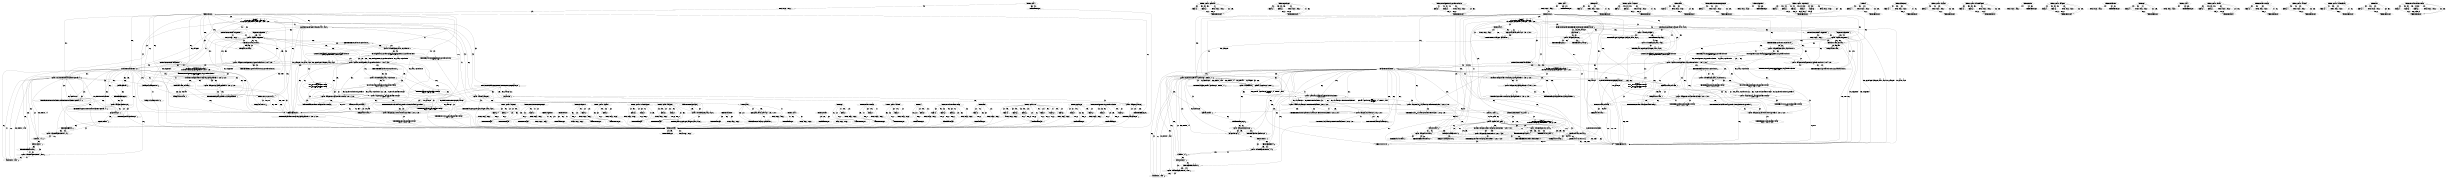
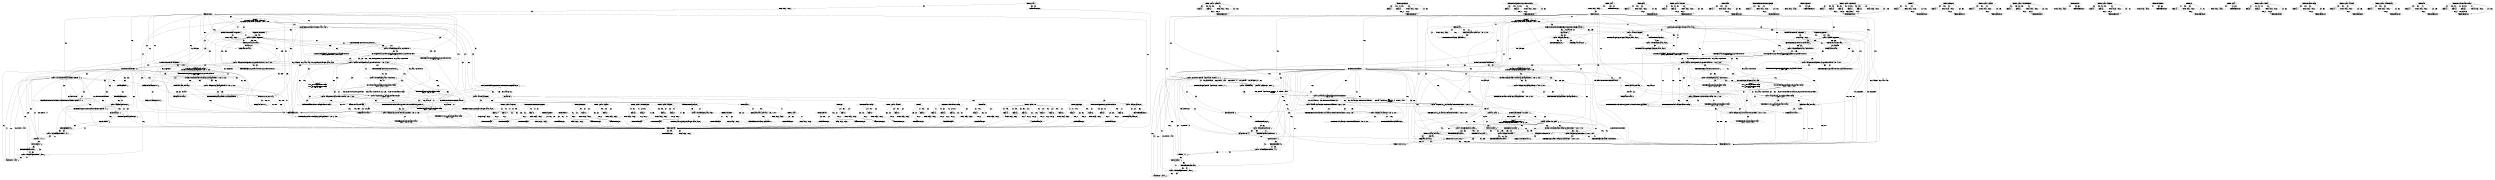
(1411, 136) -> (1510, 131)
